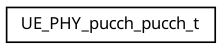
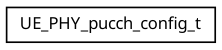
(111, 25) -> (111, 25)
